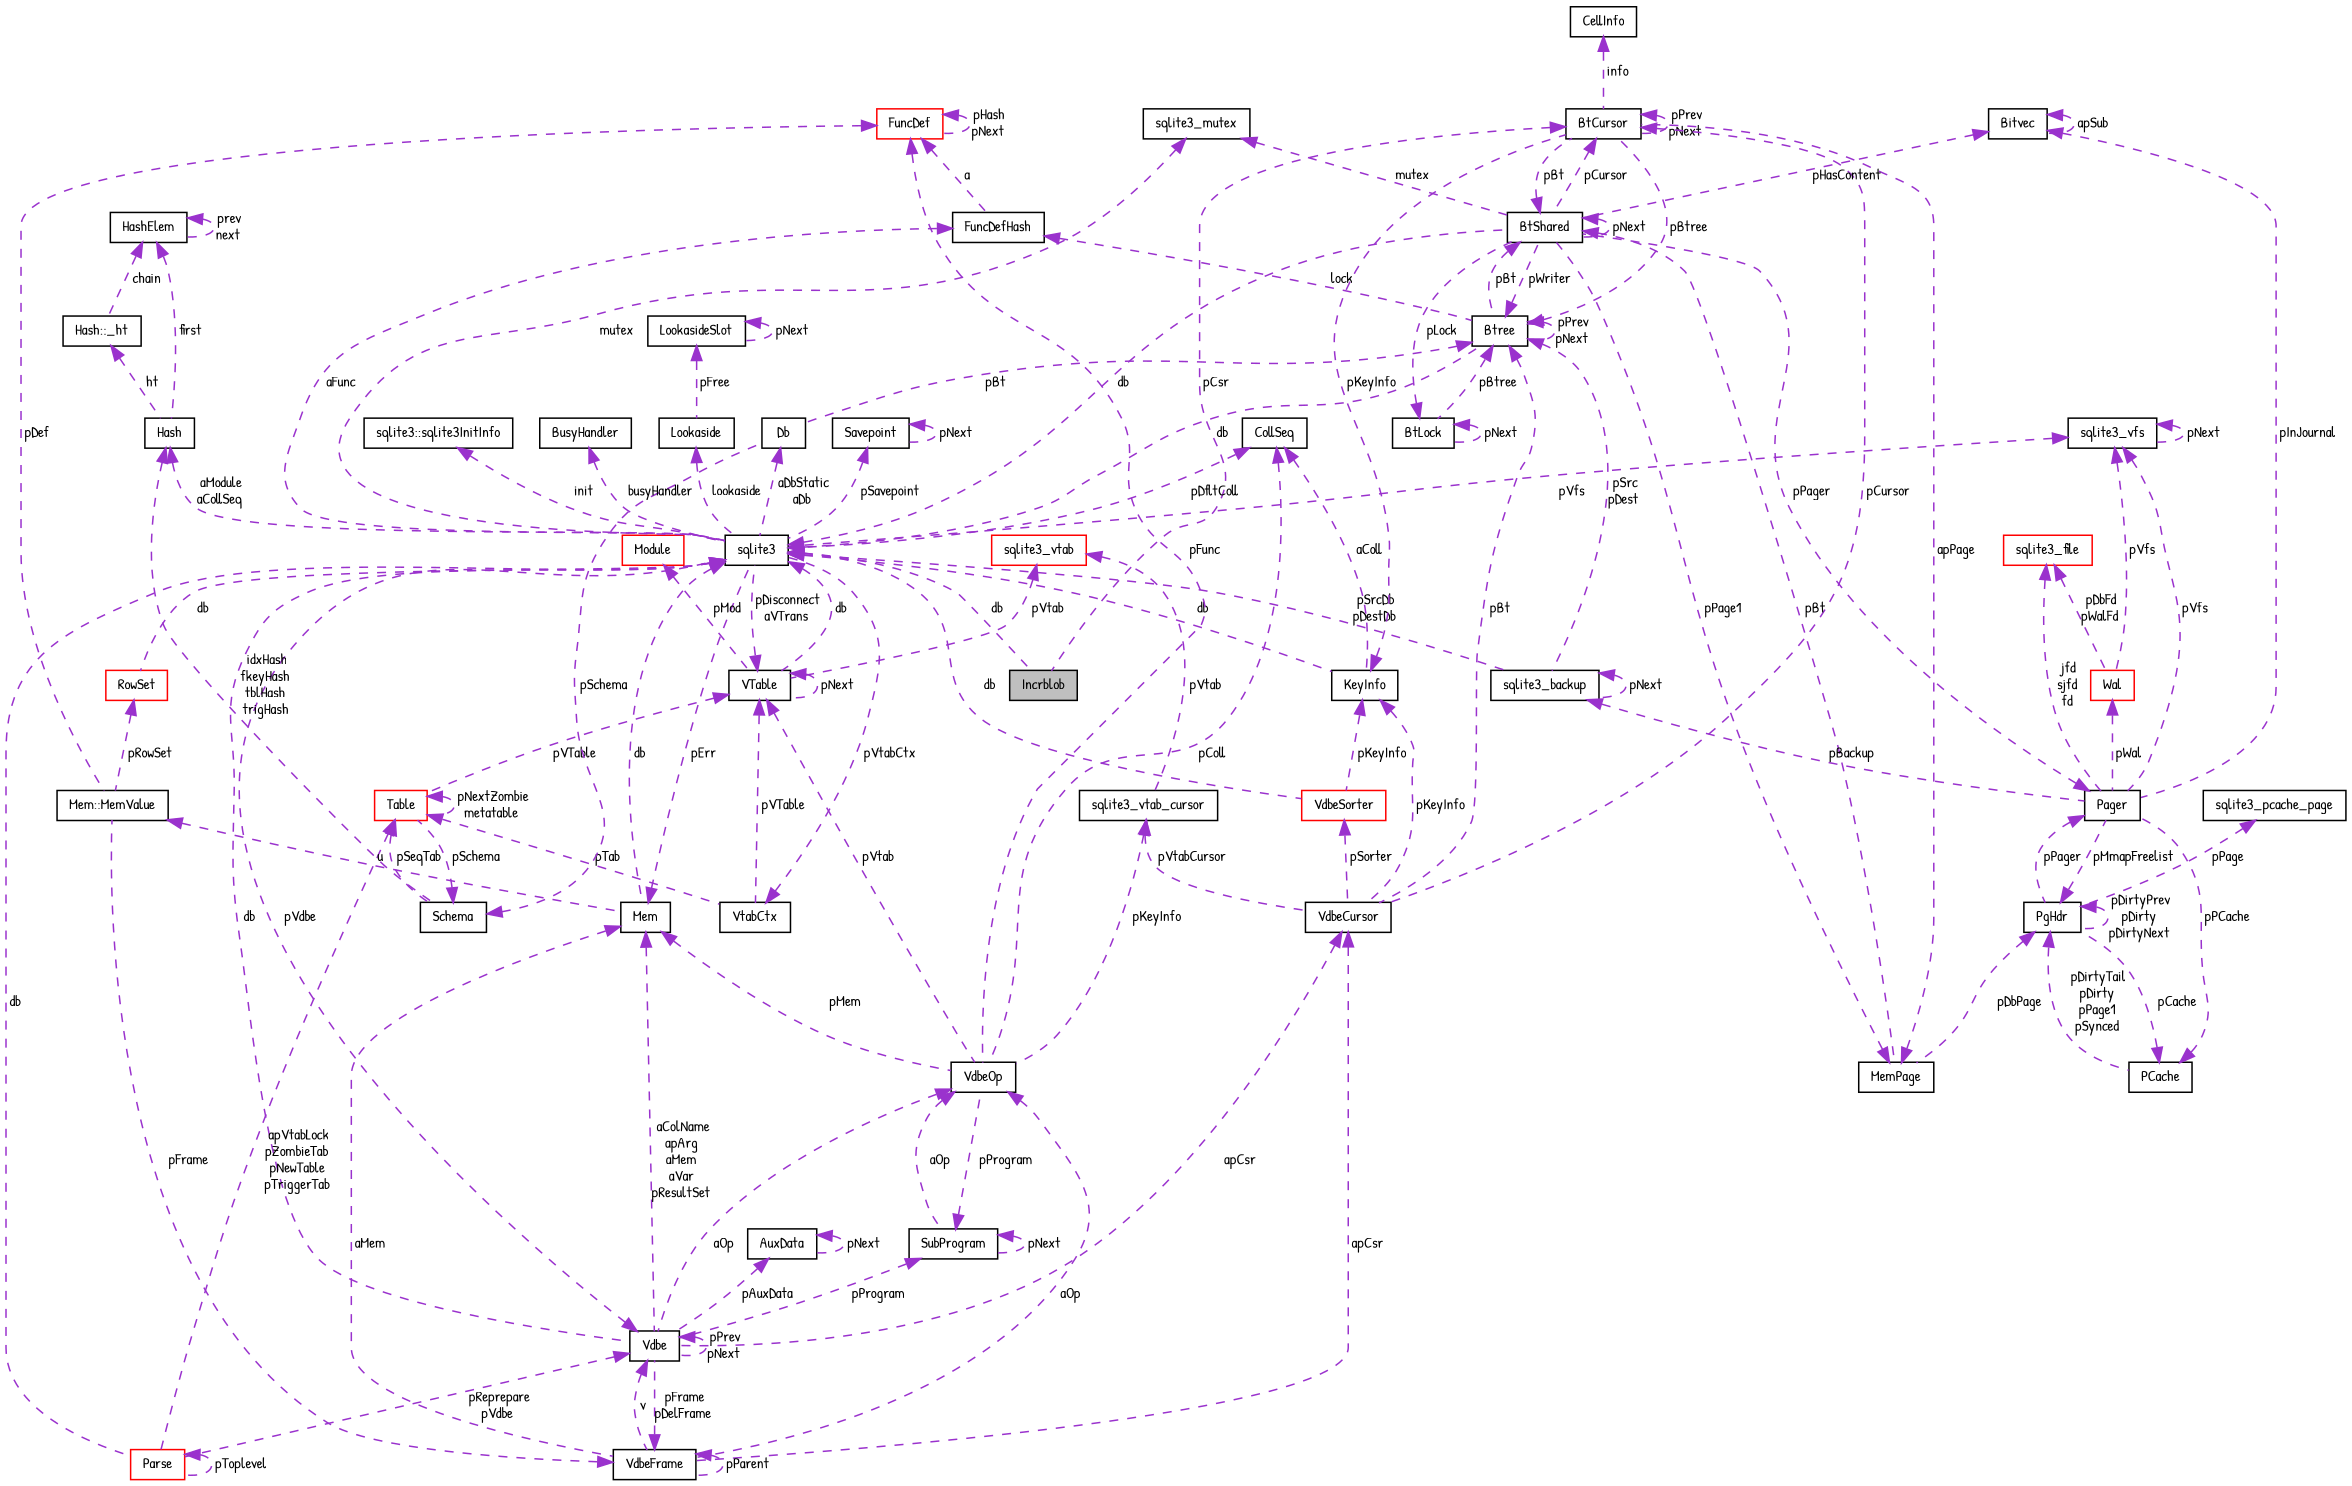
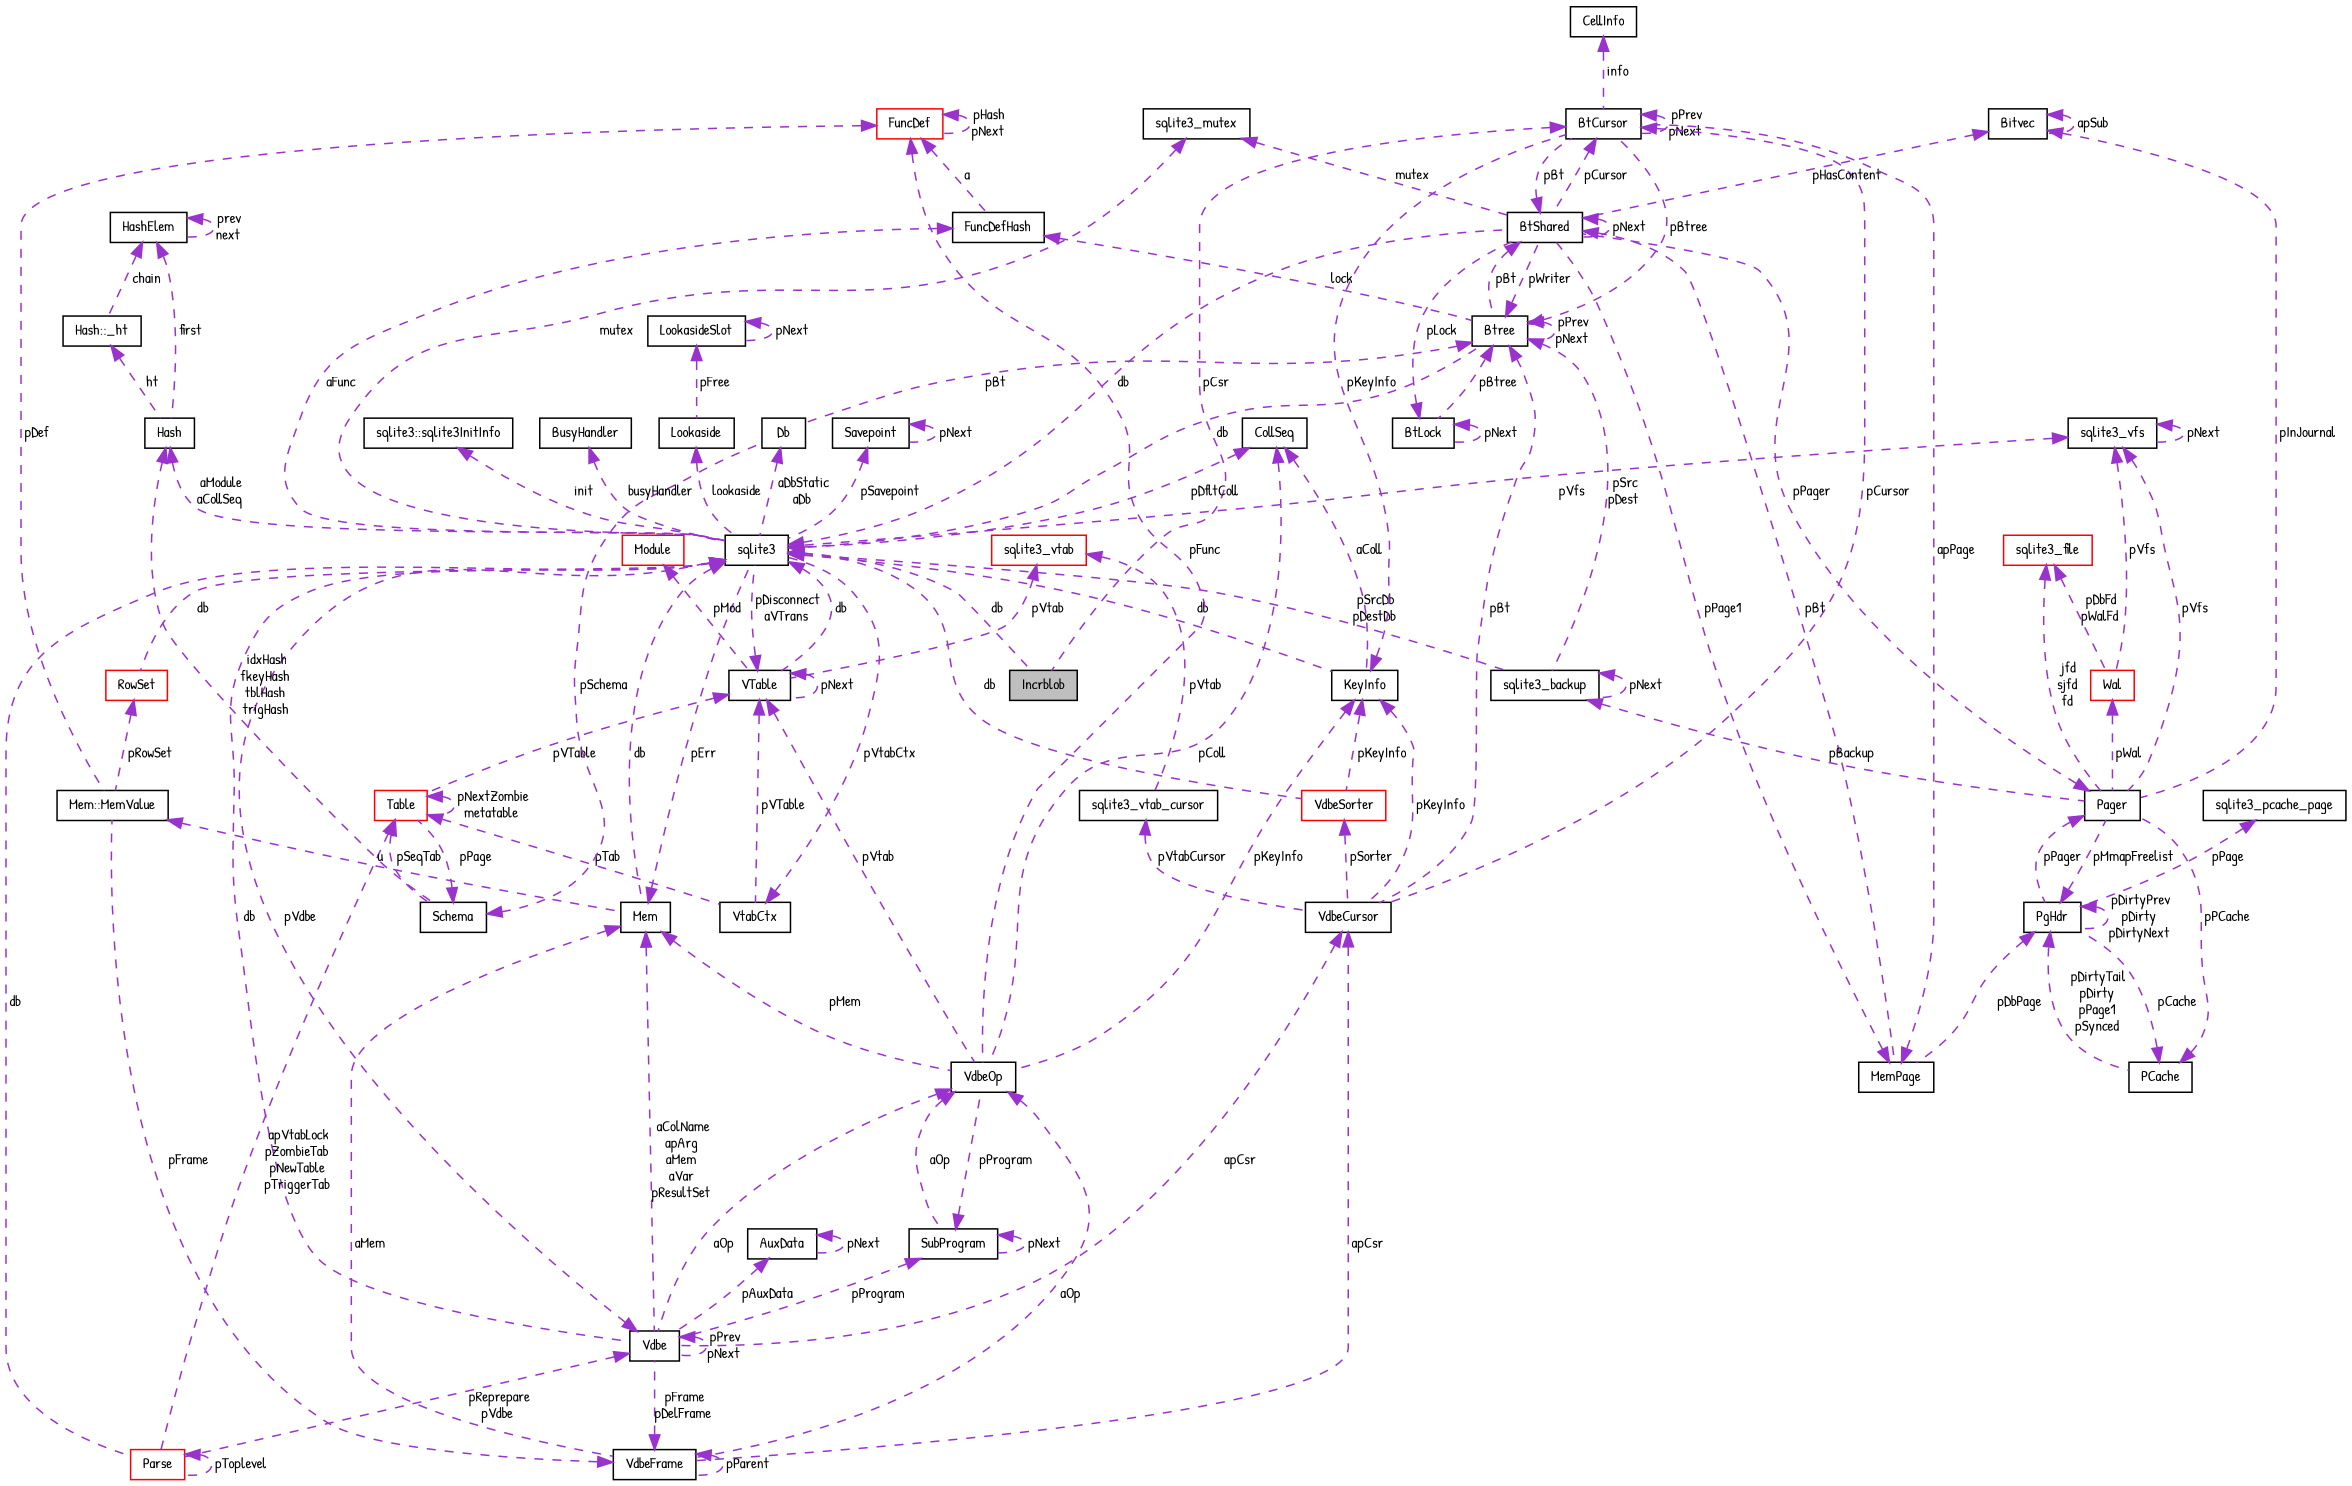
(474, 857) -> (474, 857)
(1102, 963) -> (1210, 922)
(635, 1413) -> none
